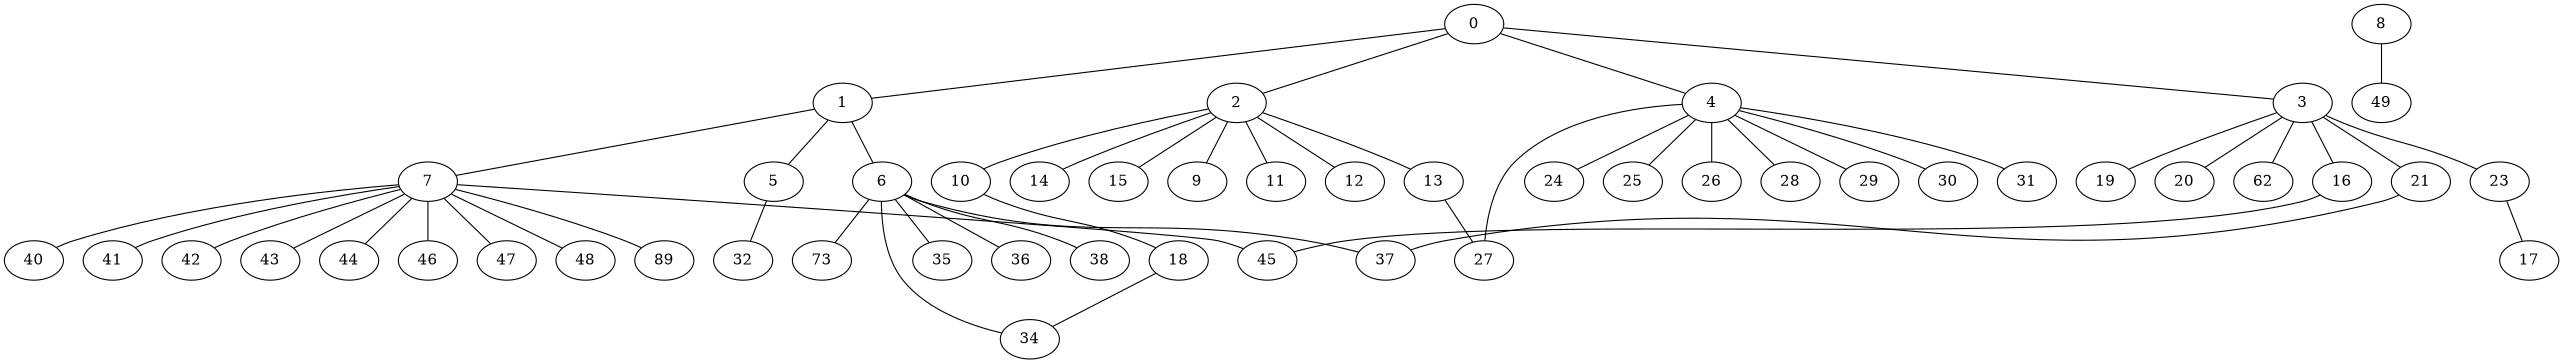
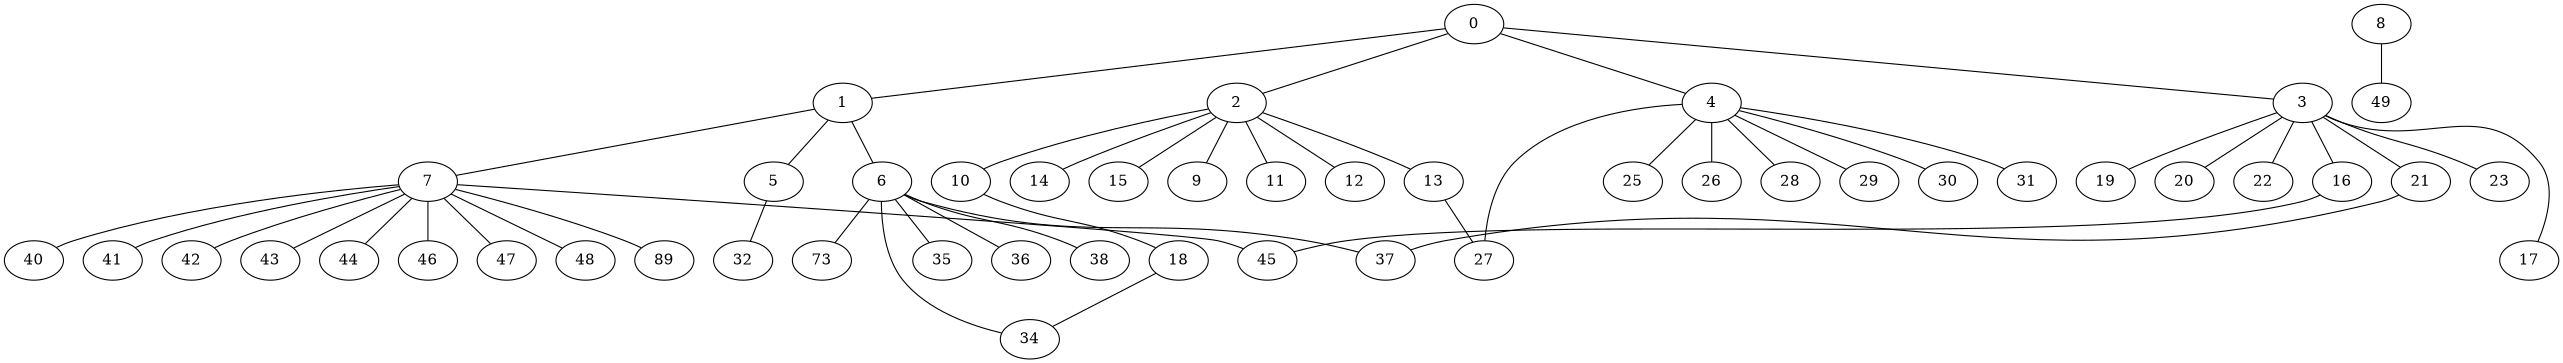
(1554, 182) -> none
(2263, 182) -> (2263, 182)
(2514, 221) -> (2478, 127)
